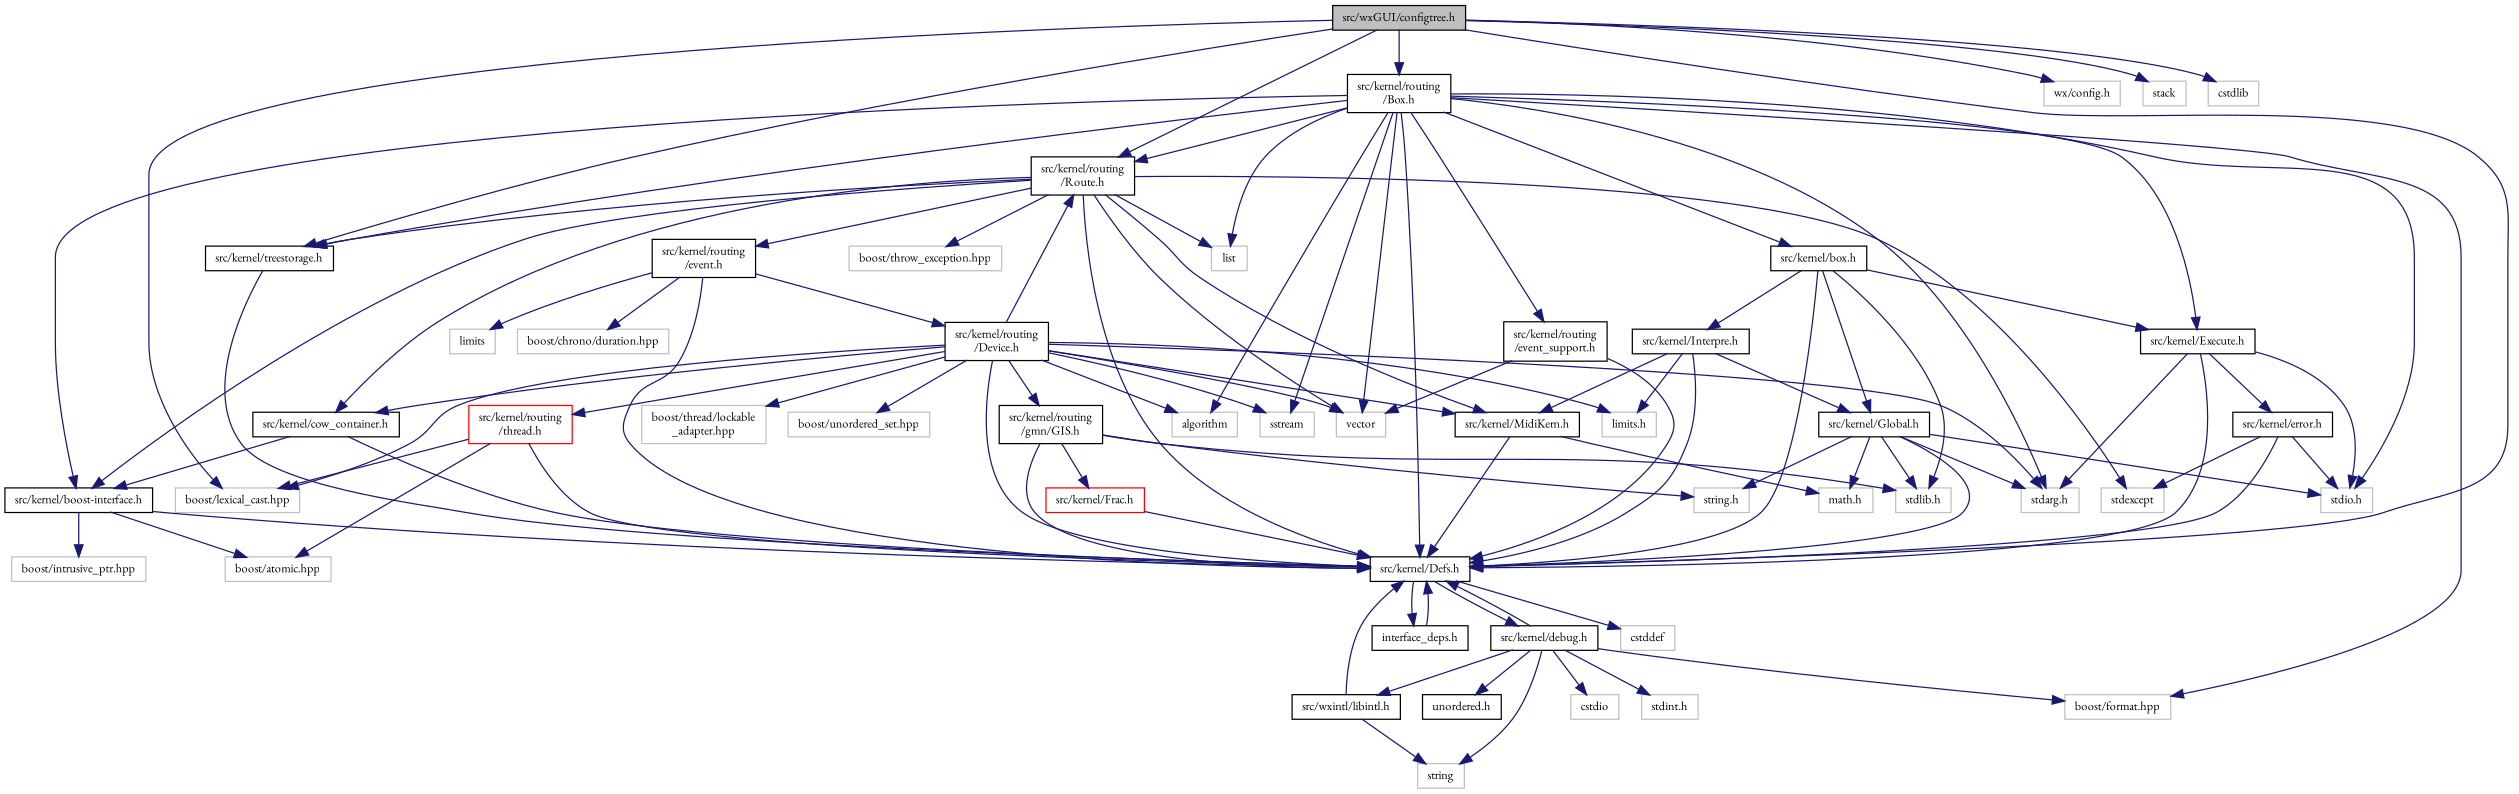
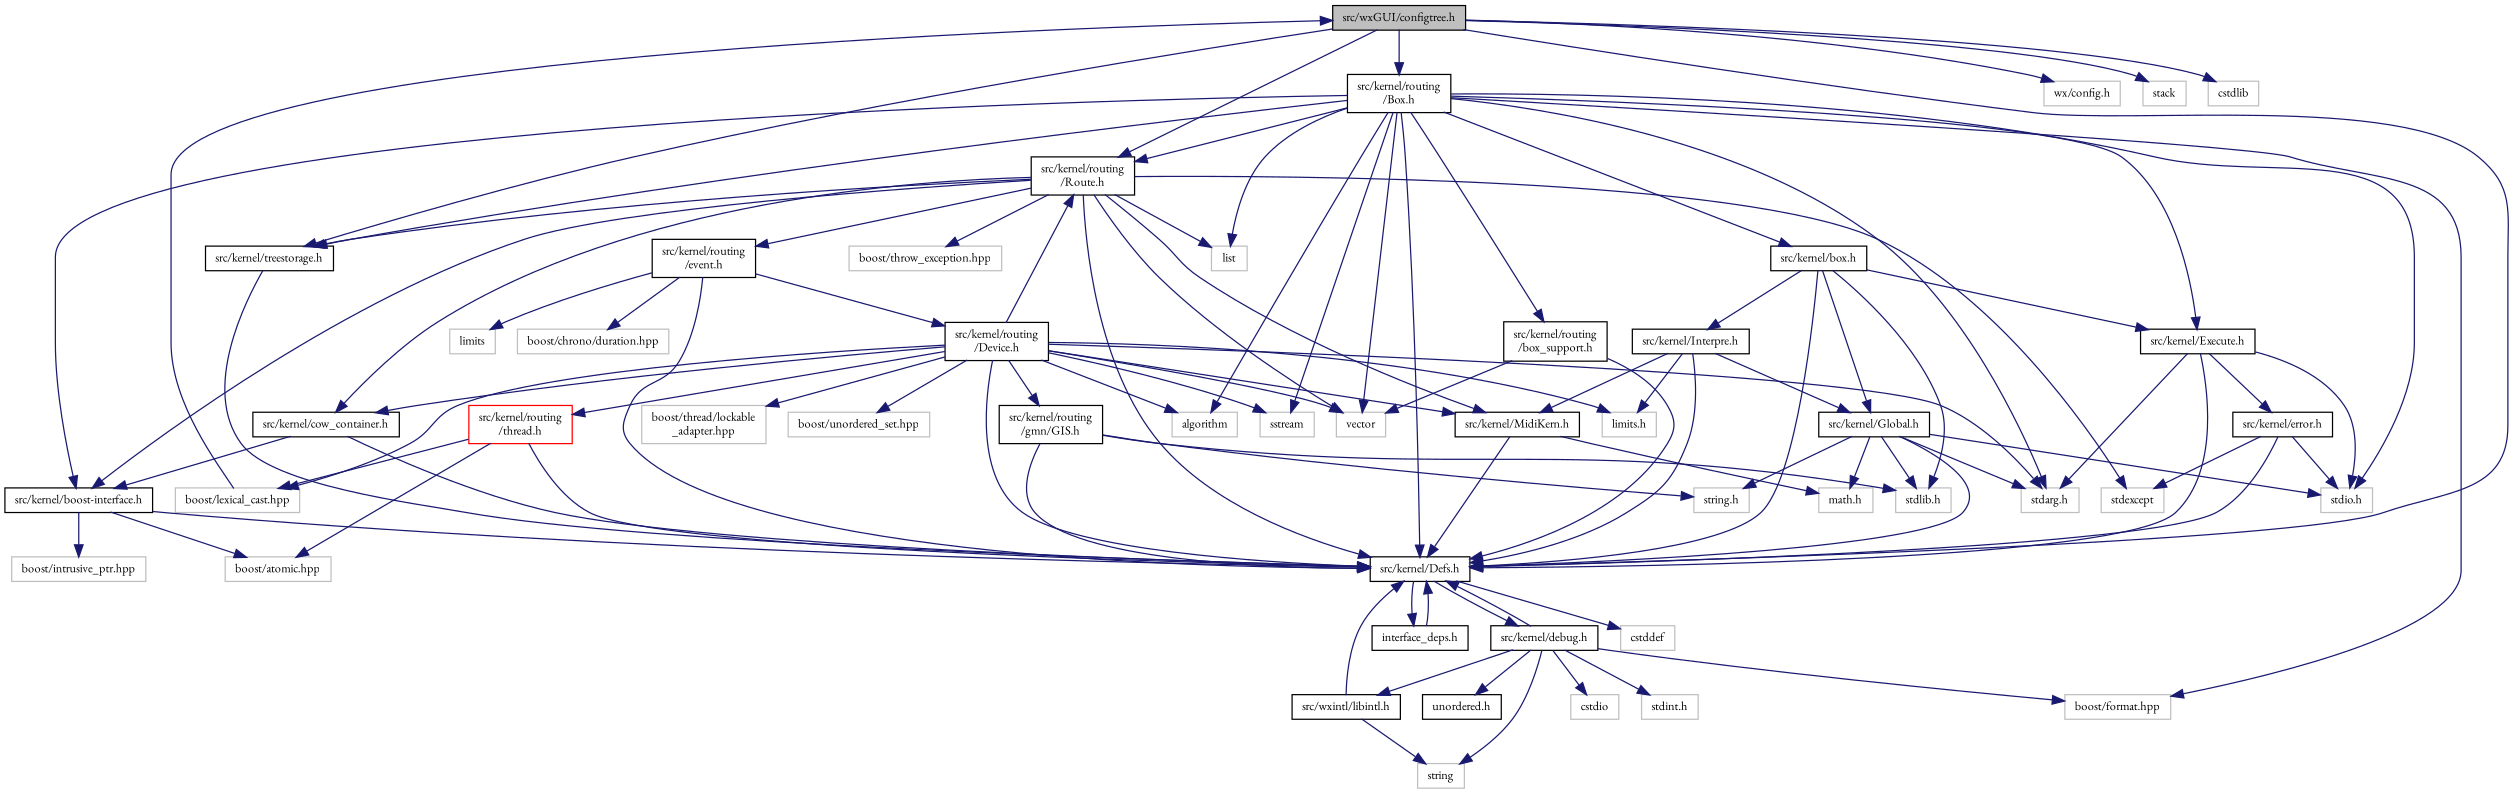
(568, 63) -> (569, 65)
(1555, 341) -> (1555, 341)
(1095, 500) -> none
